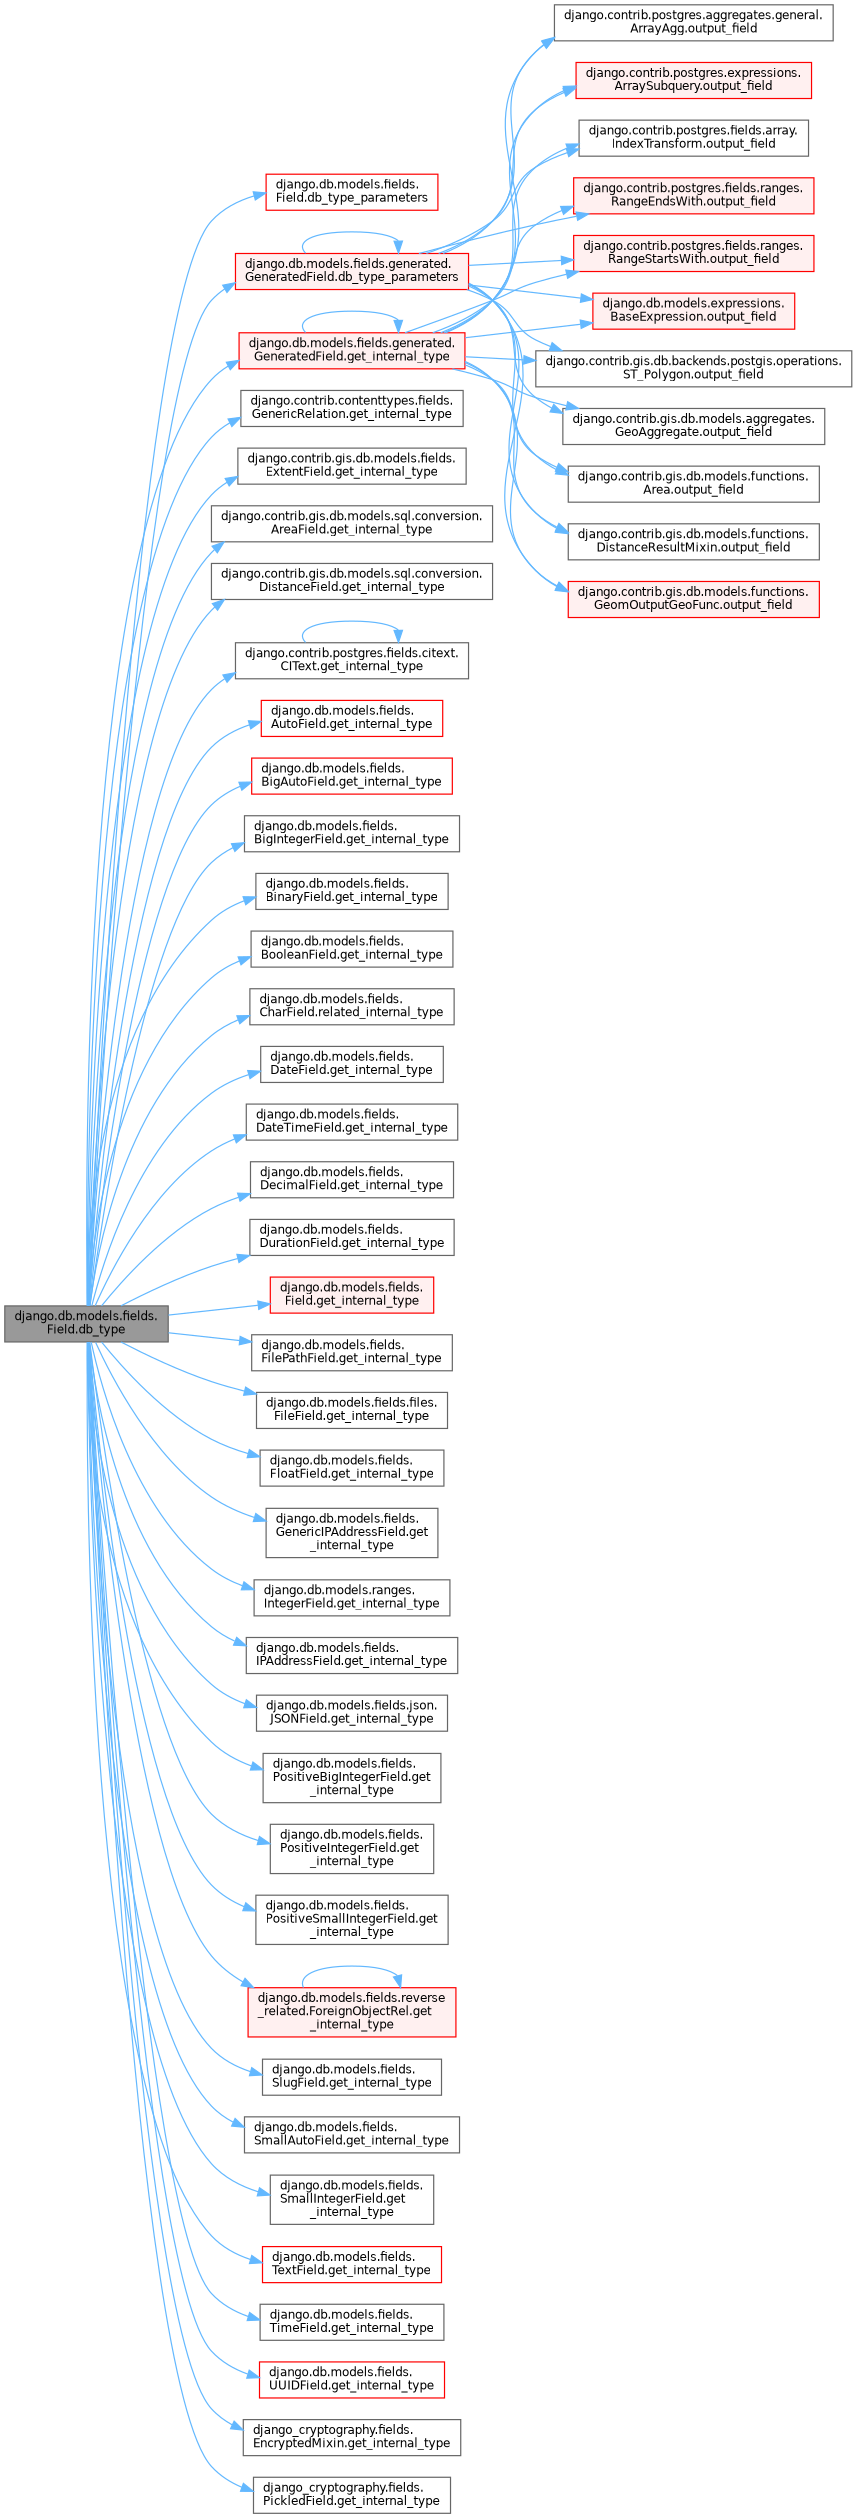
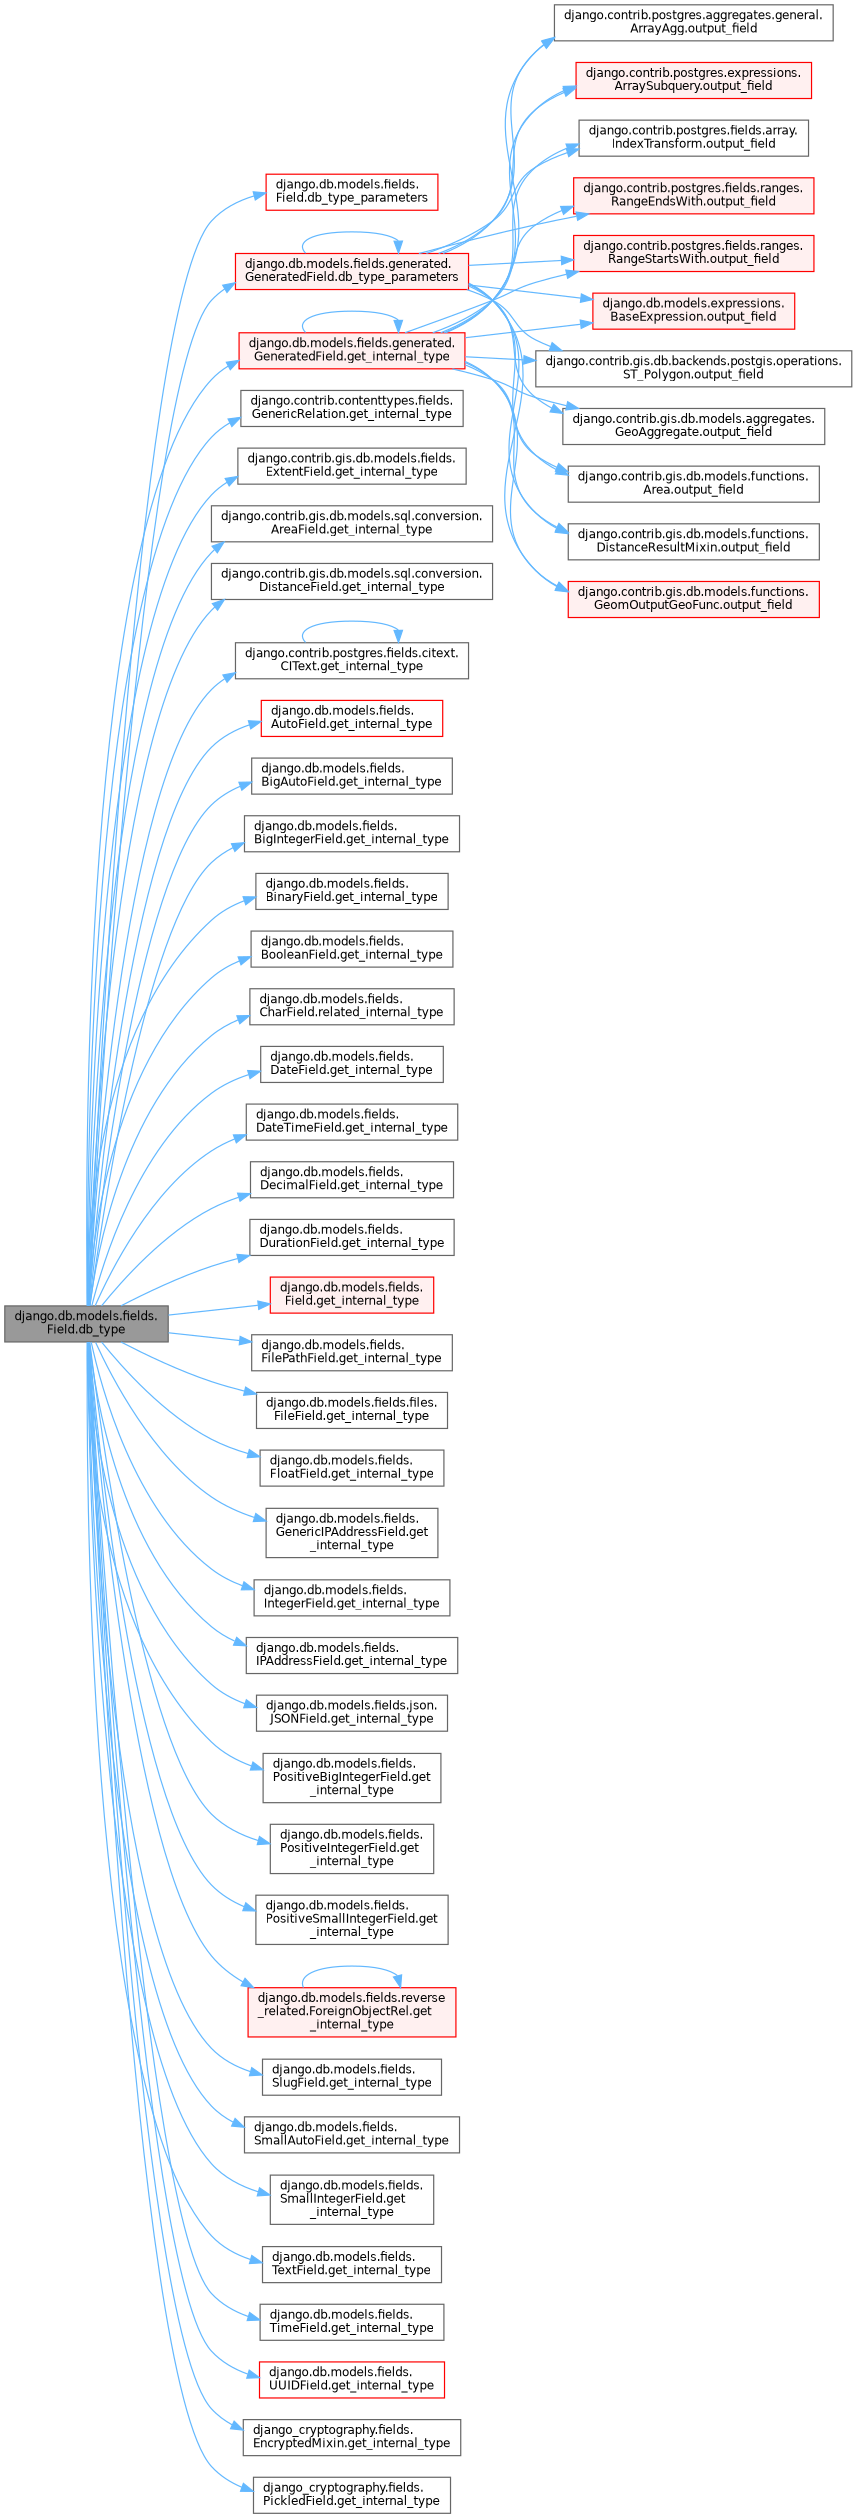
(352, 776) -> (352, 776)
(352, 1598) -> (352, 1598)
(352, 2265) -> (352, 2265)
